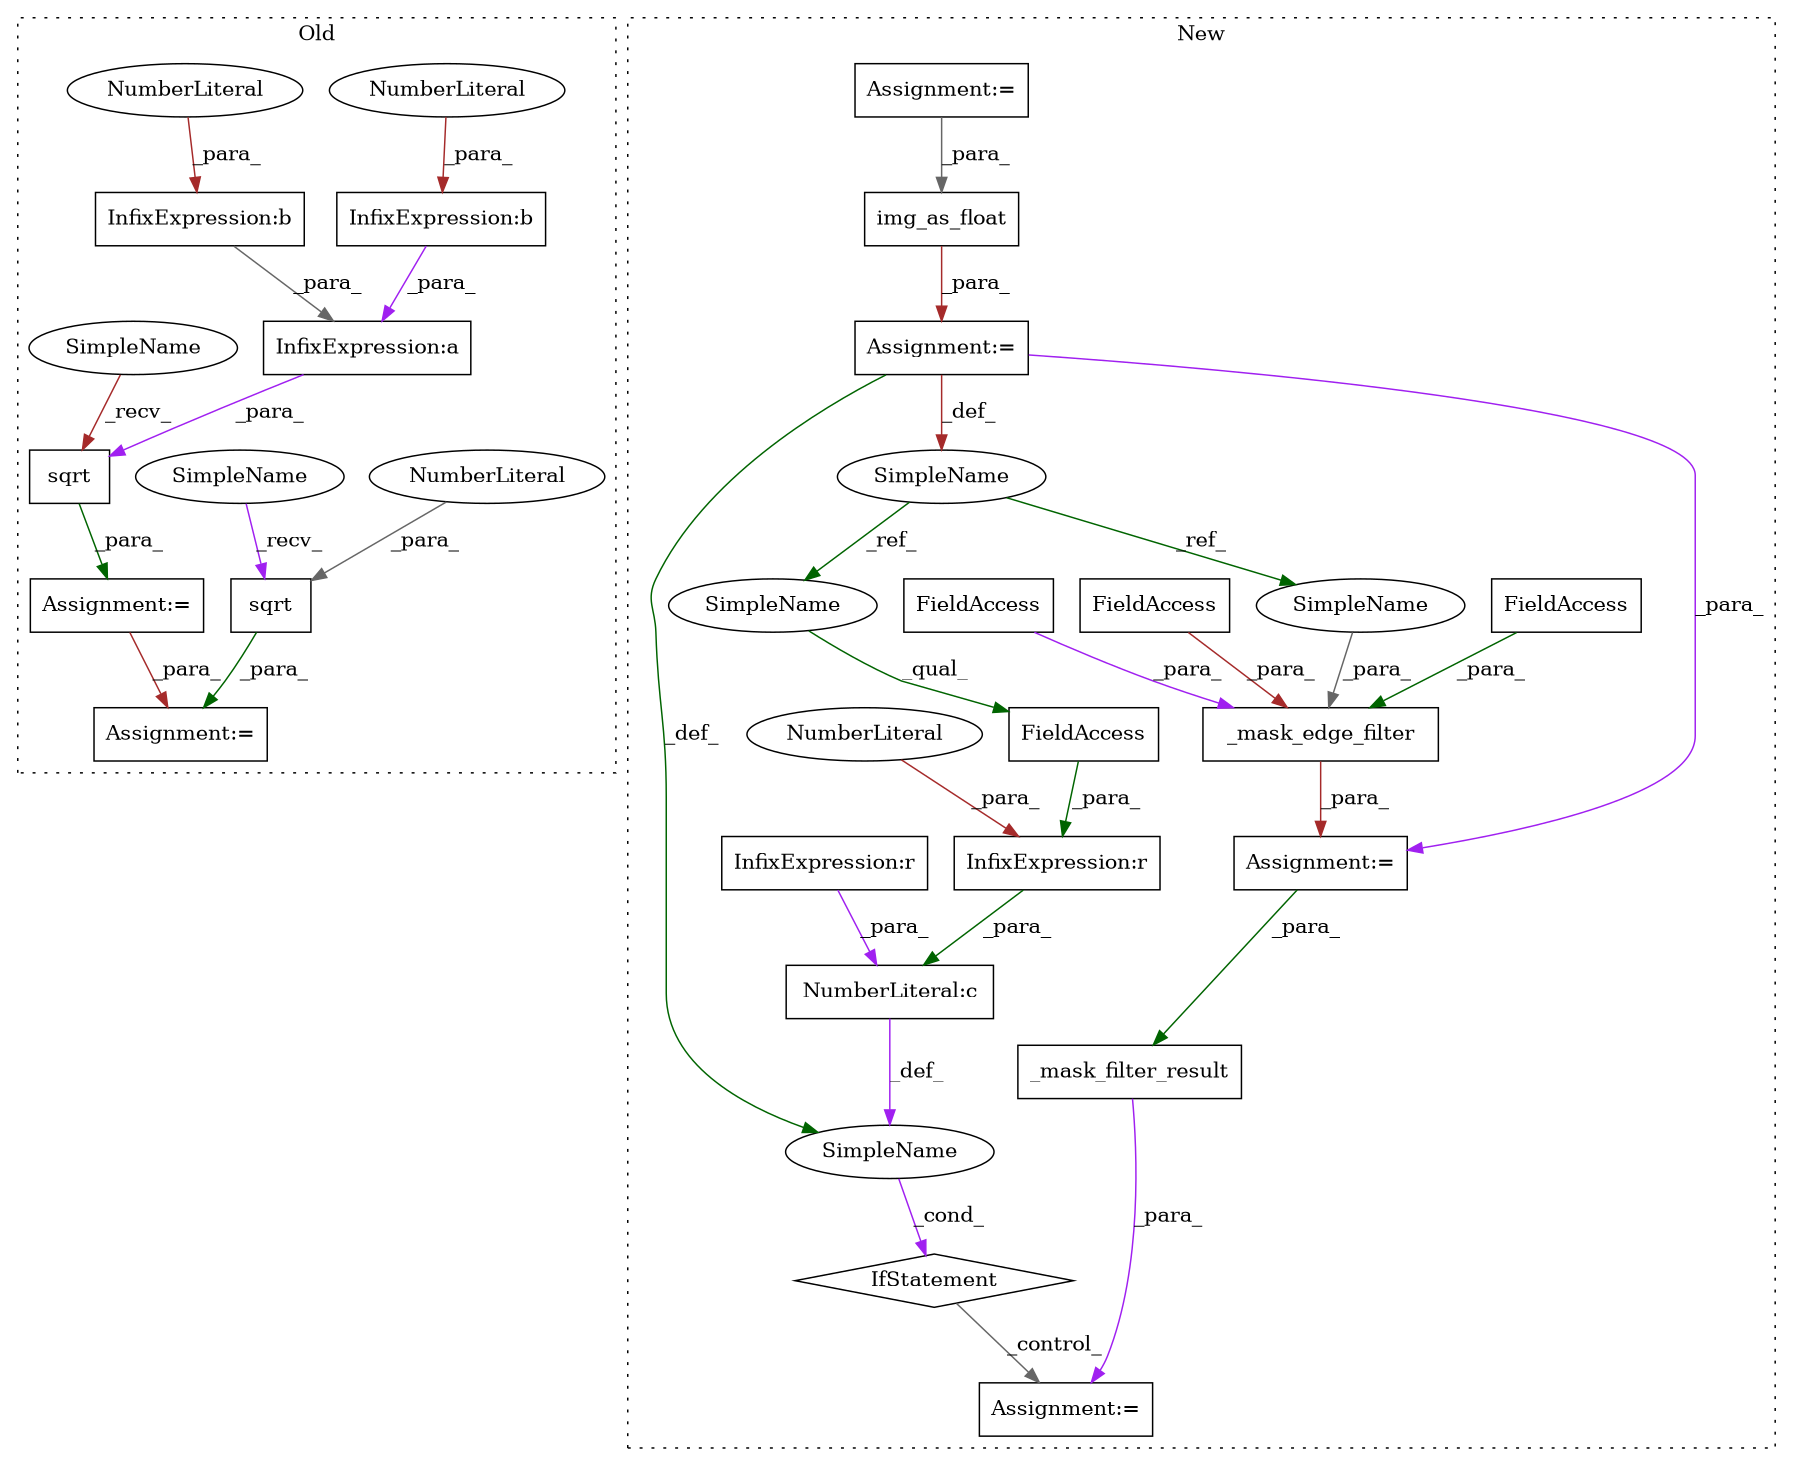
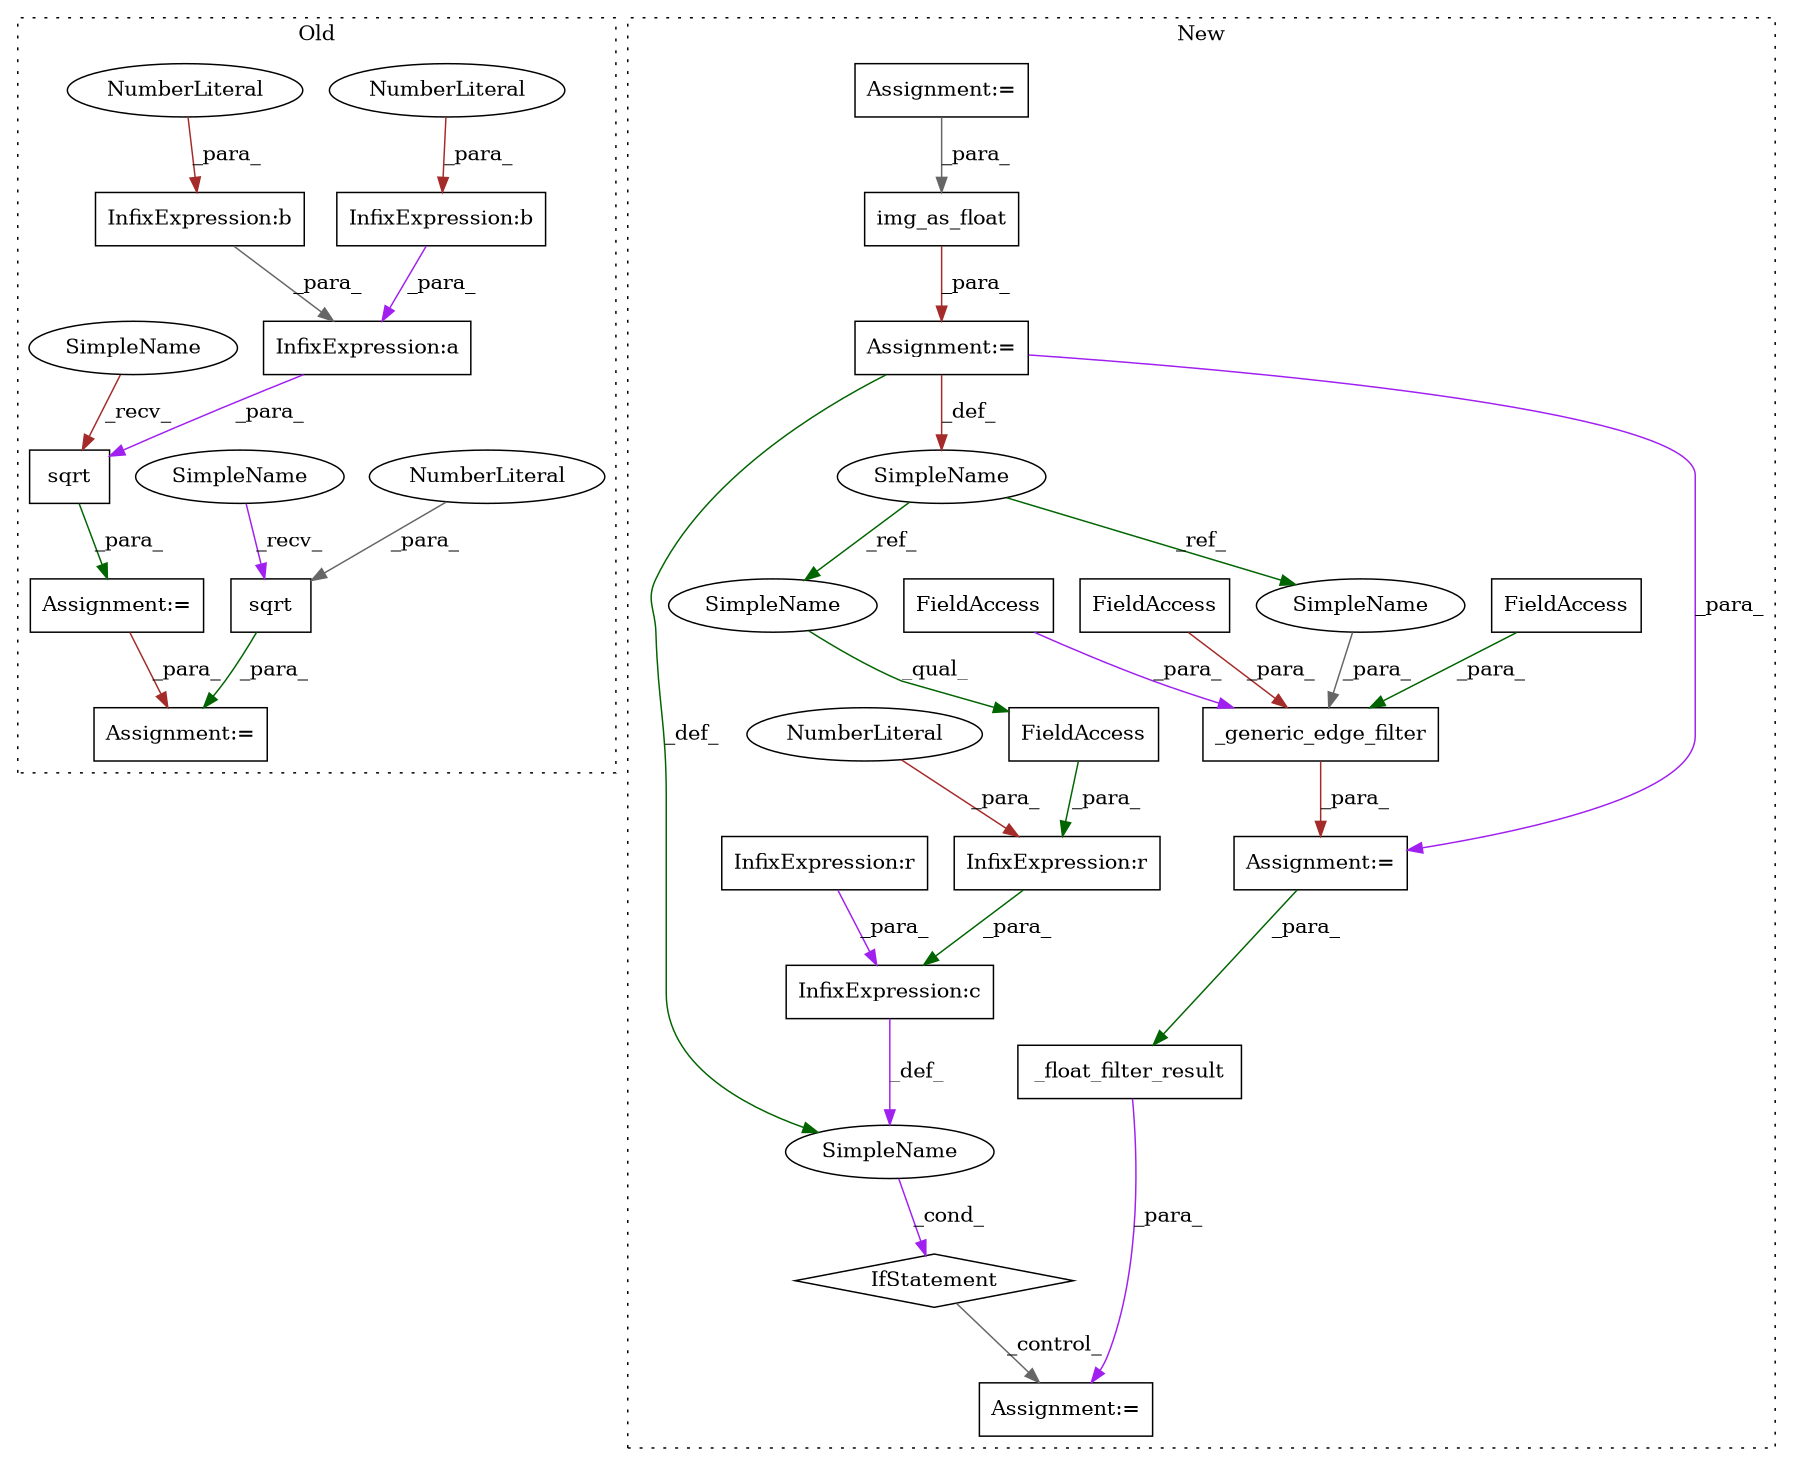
(1321, 734) -> (1321, 734)
(890, 992) -> (890, 992)
(1130, 1072) -> (1130, 1072)
